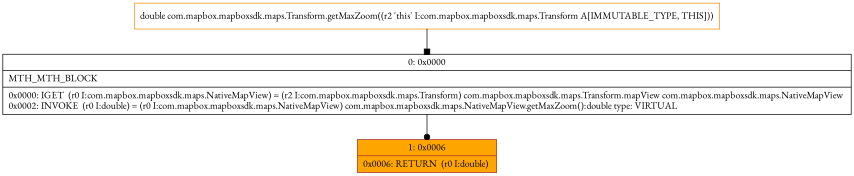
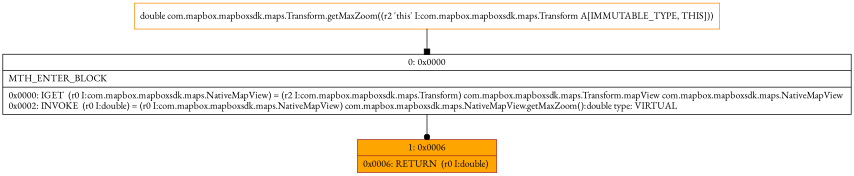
(53, 78) -> (58, 78)
